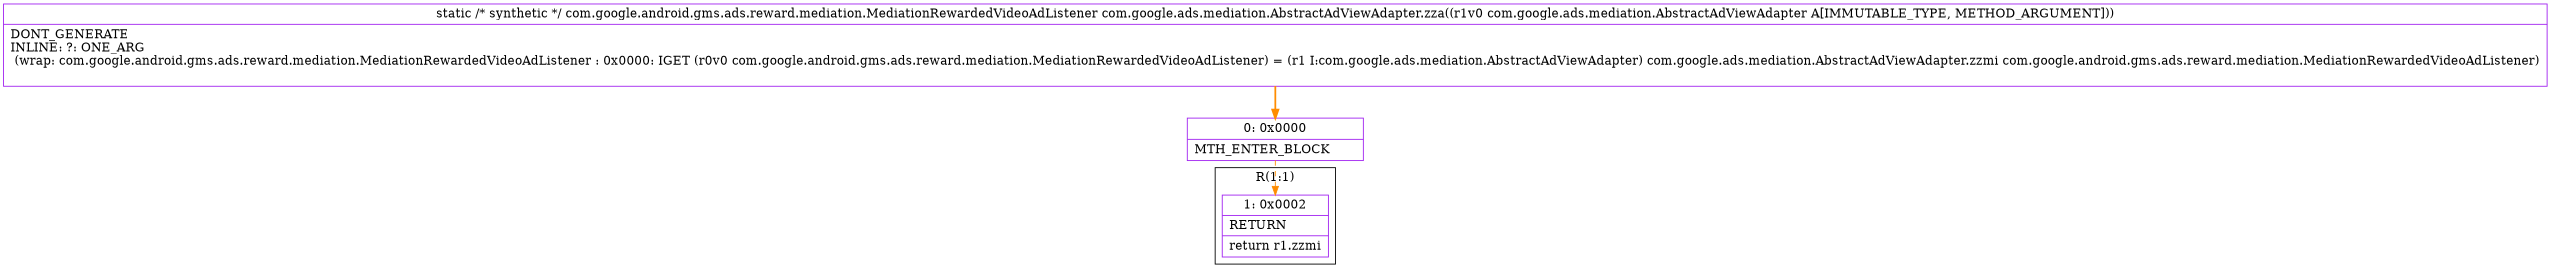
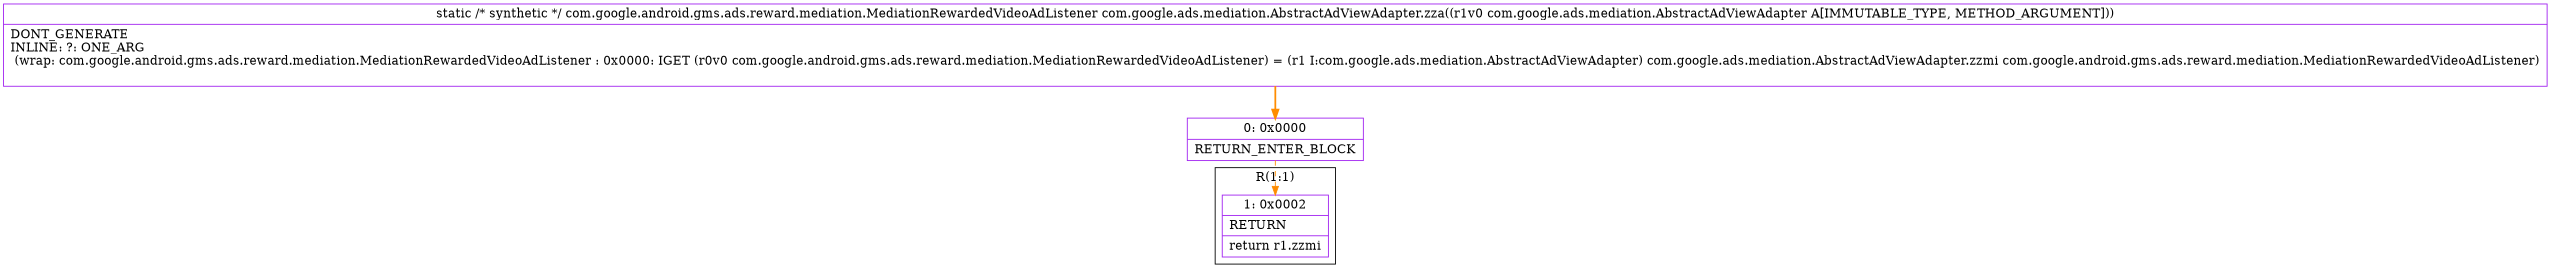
(1262, 150) -> (1275, 150)
